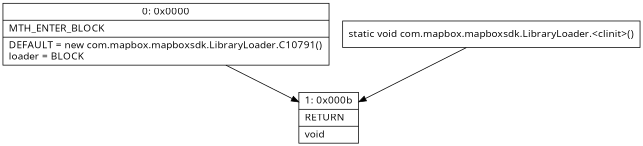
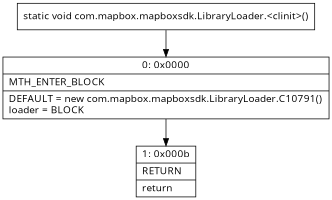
(416, 73) -> (166, 40)
(315, 134) -> (158, 188)
